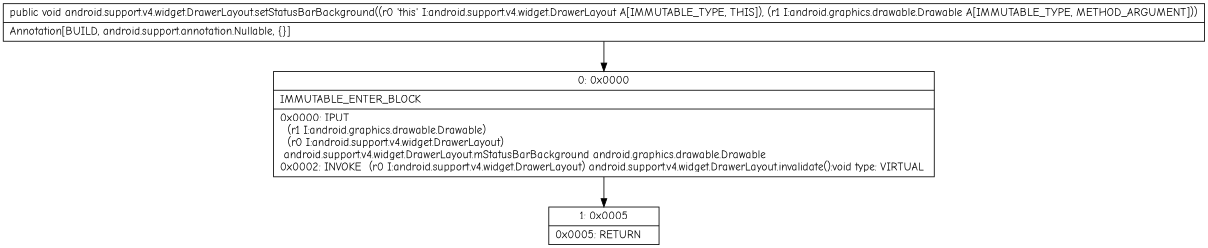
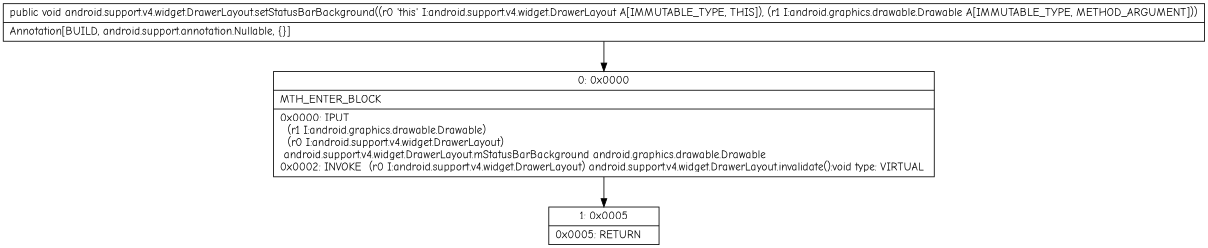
(351, 99) -> (331, 99)
